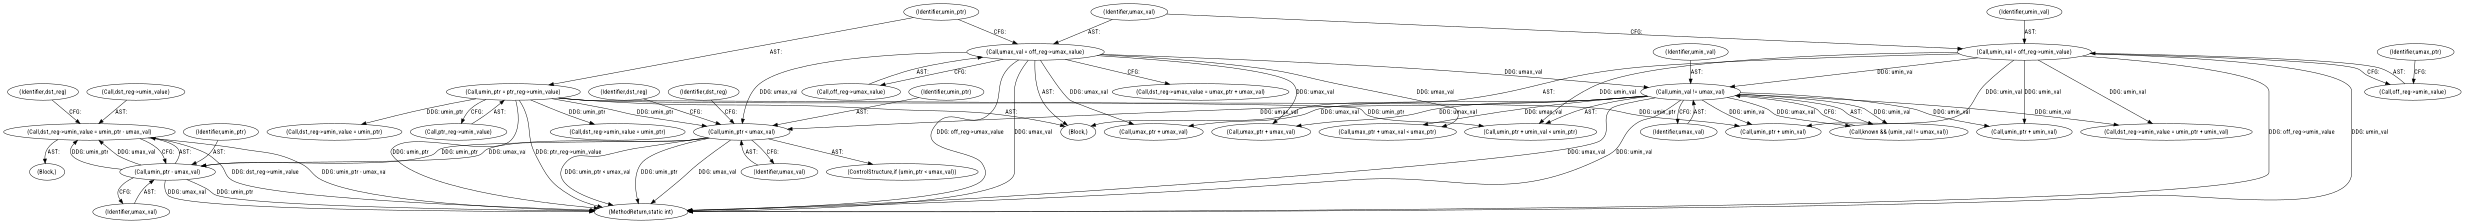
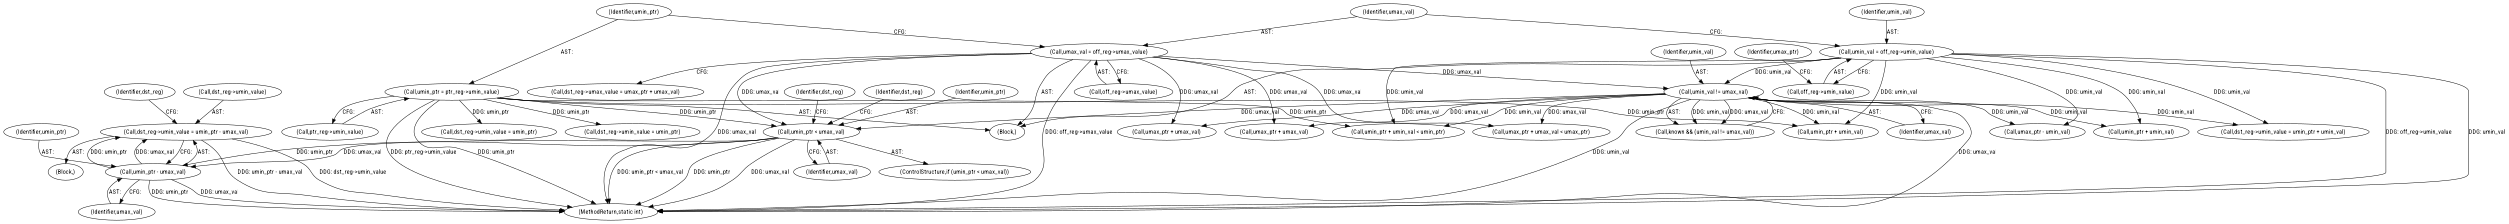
(1591, 112) -> (1523, 112)
none -> (2037, 132)
